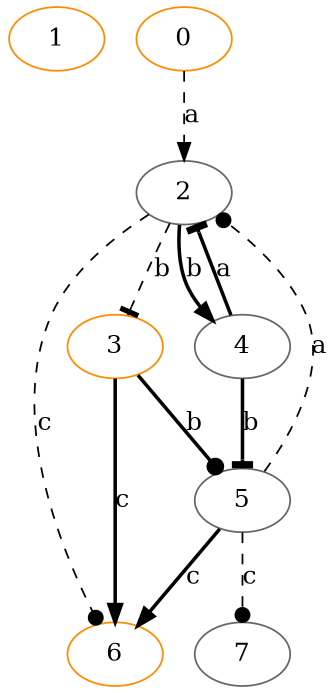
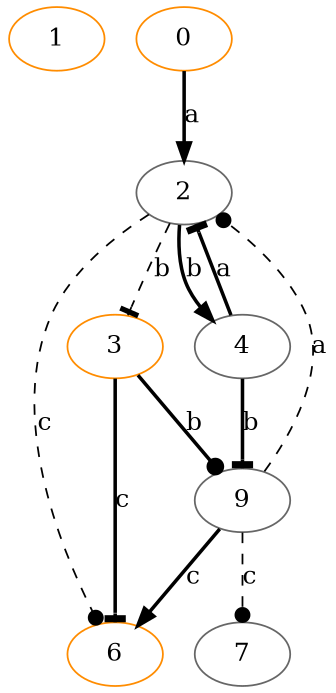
(184, 107) -> (184, 107)
(115, 496) -> (115, 496)
(242, 500) -> (242, 500)
